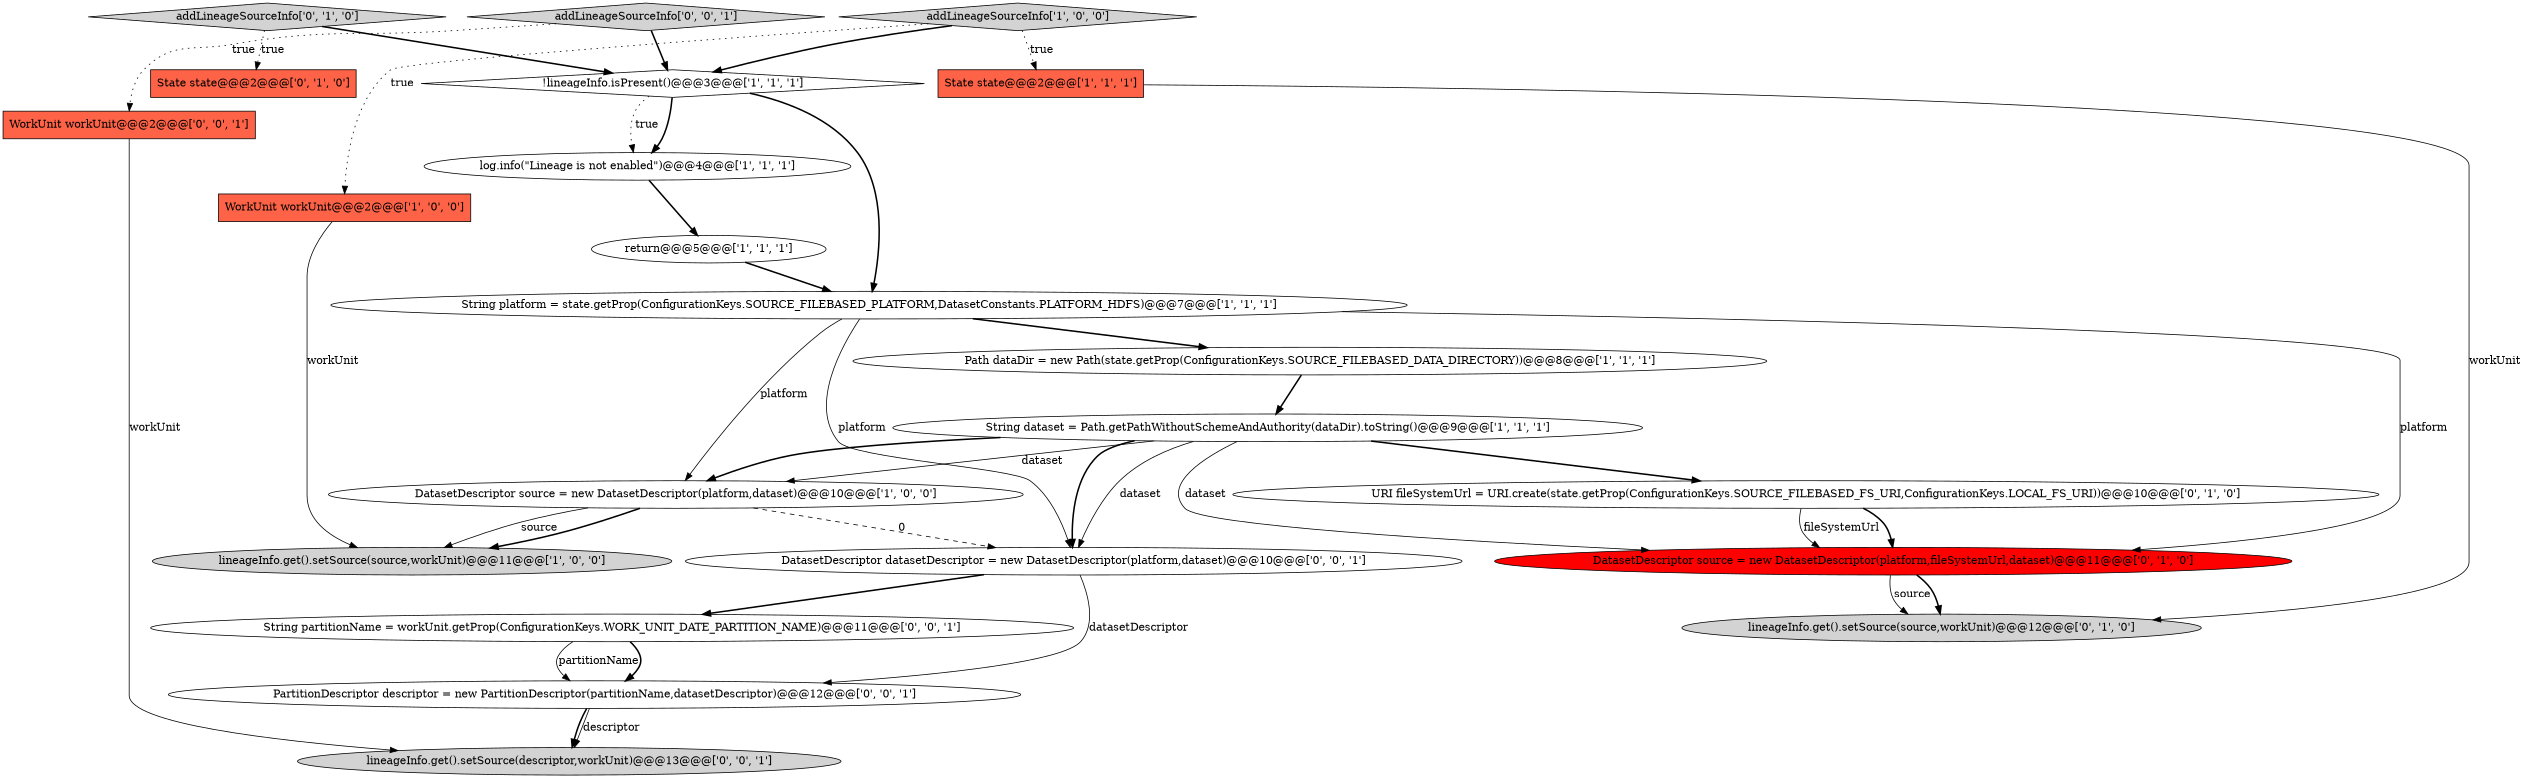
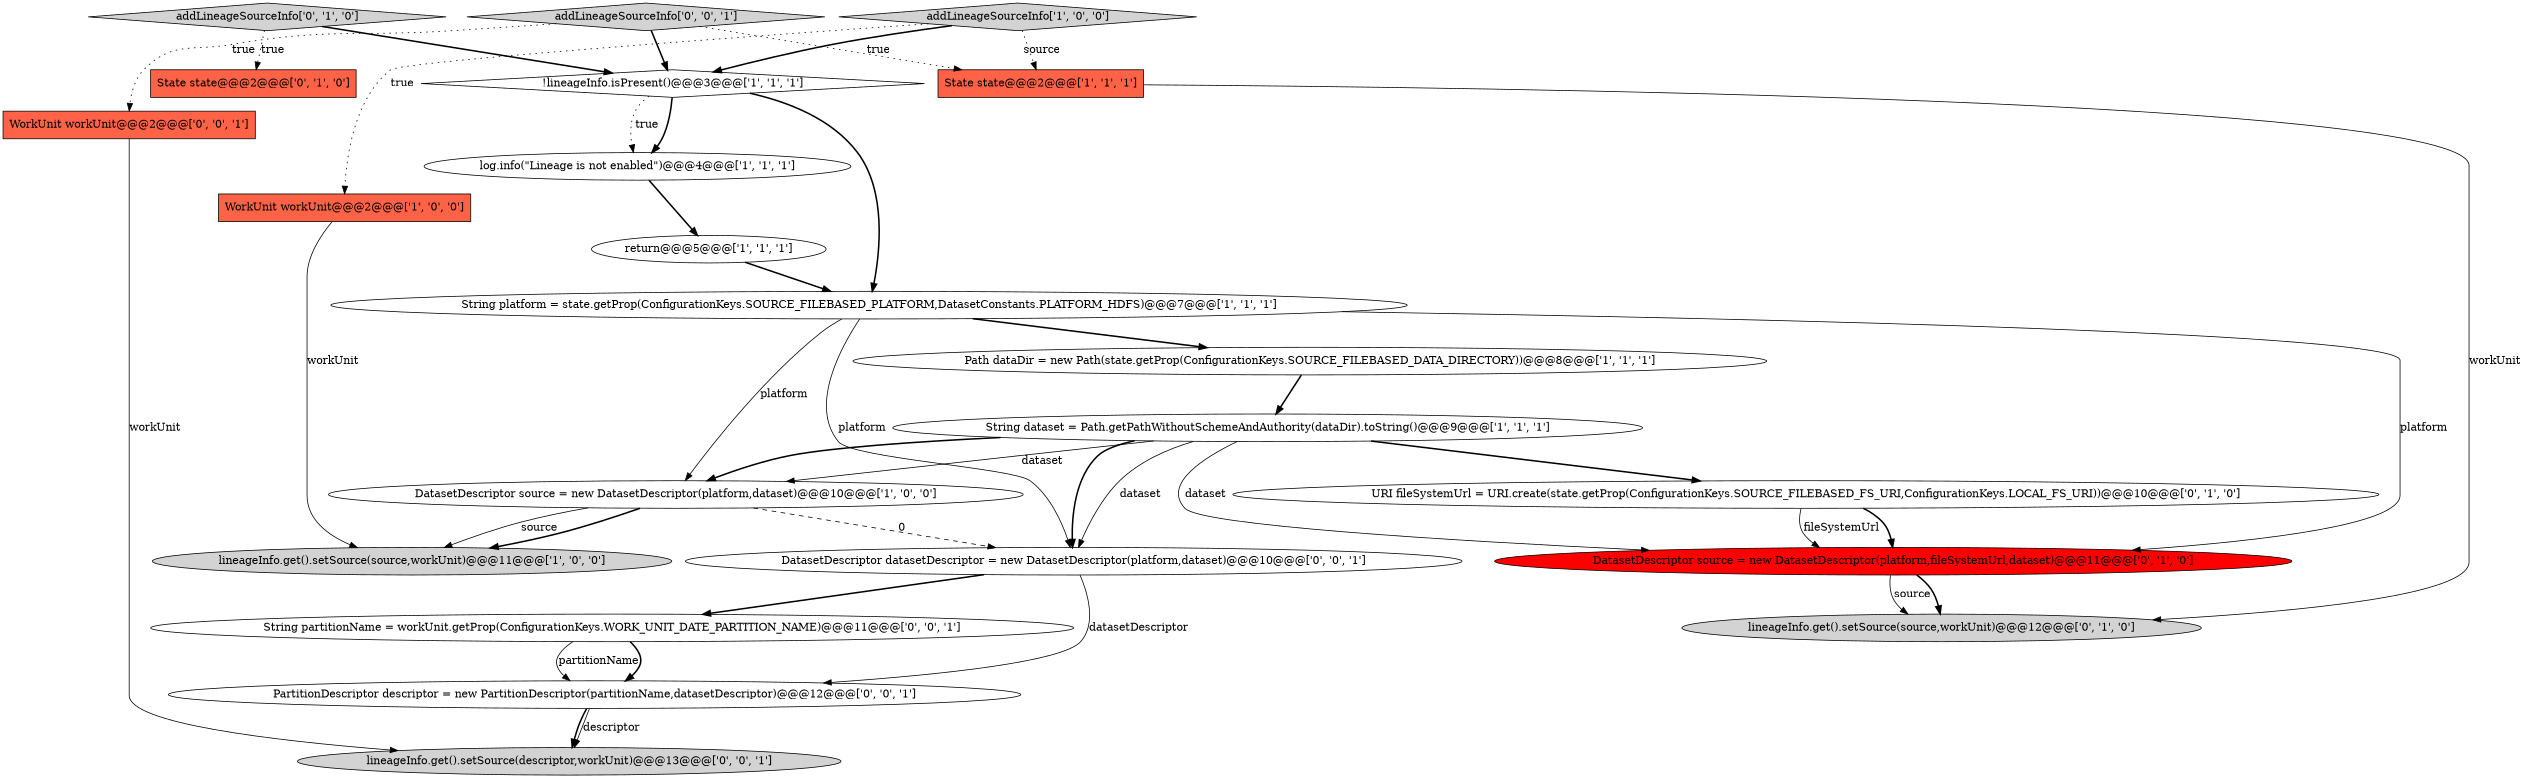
none -> (840, 50)
(1042, 50) -> (1042, 50)
